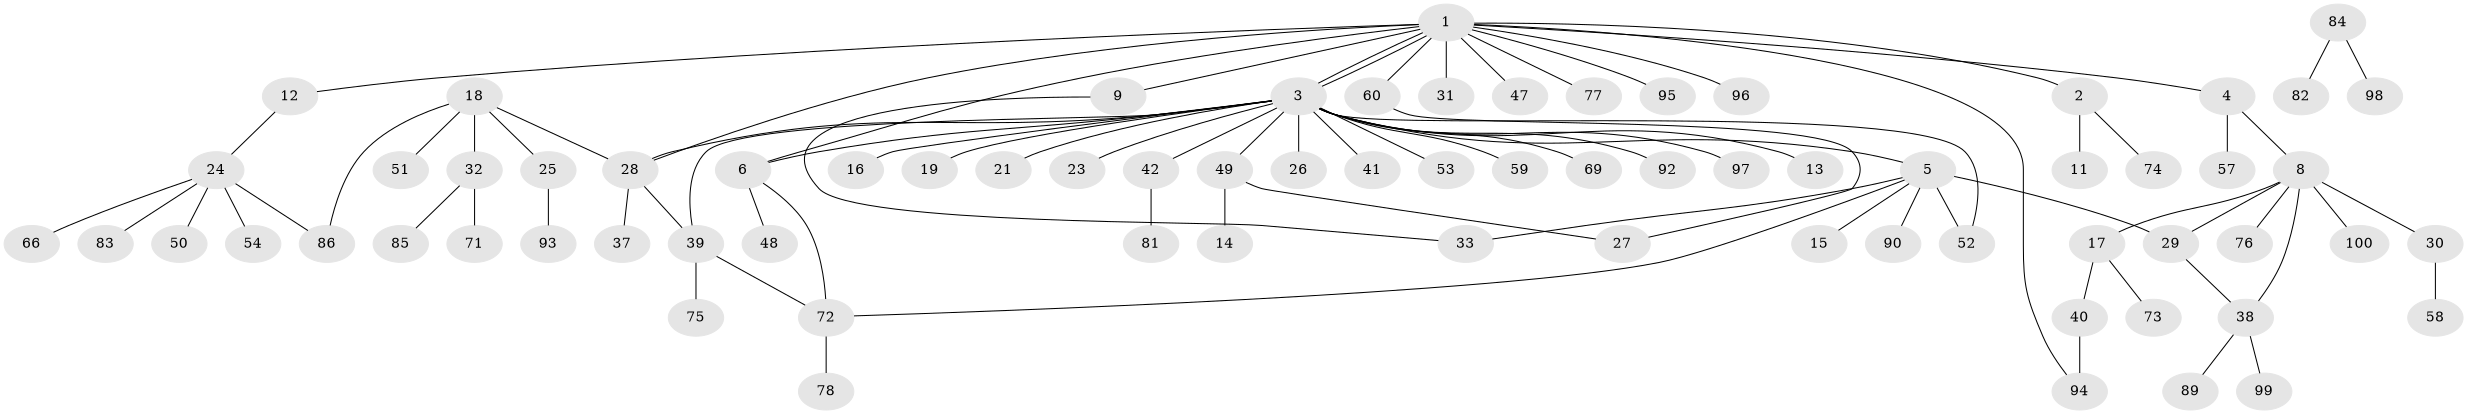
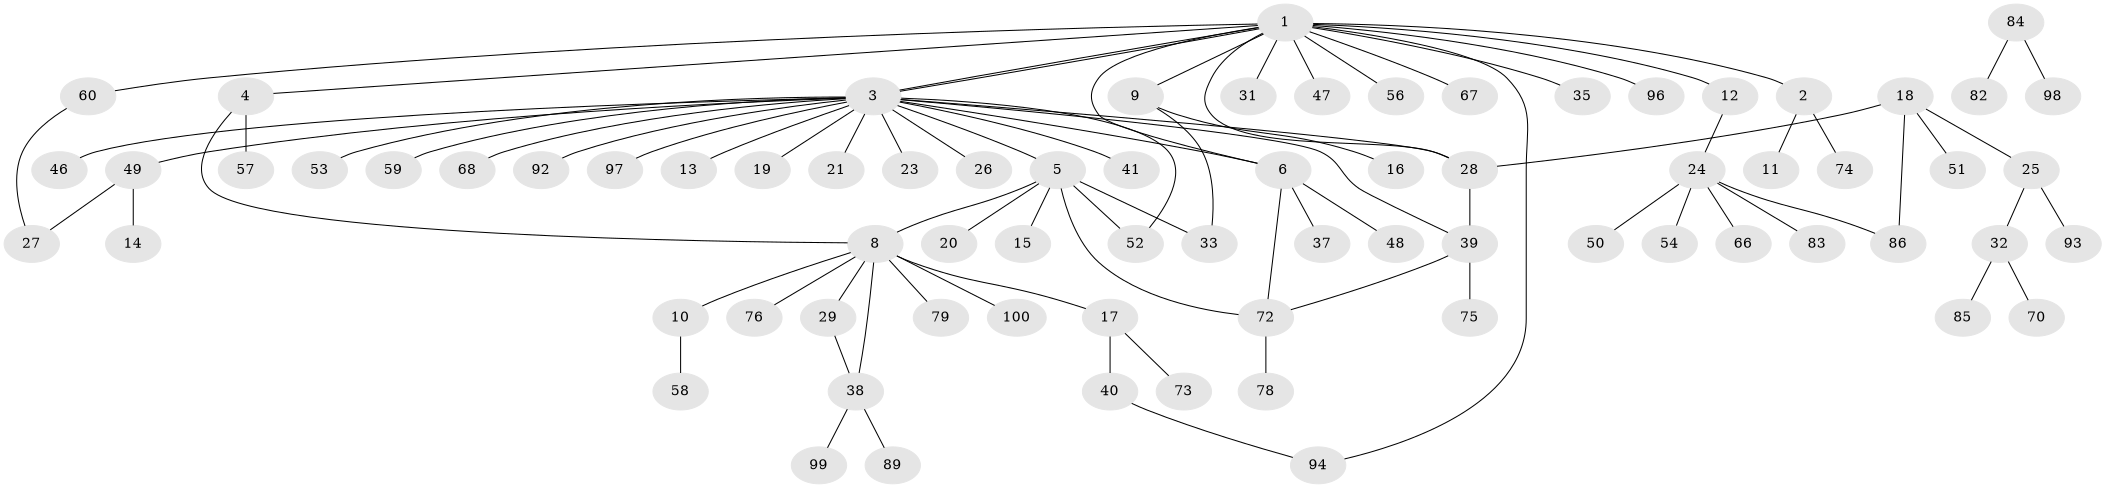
none -> (1396, 96)
(1594, 96) -> (1470, 96)
(1668, 96) -> (1583, 96)
(475, 133) -> (2016, 207)
(1004, 135) -> (1266, 133)
(1151, 170) -> (59, 170)
(1594, 170) -> (467, 170)
(2053, 200) -> (967, 207)
(626, 207) -> (1303, 207)
(475, 244) -> (2037, 318)
(1151, 244) -> none
(1893, 244) -> (949, 244)
(2435, 244) -> (681, 318)
none -> (941, 318)
